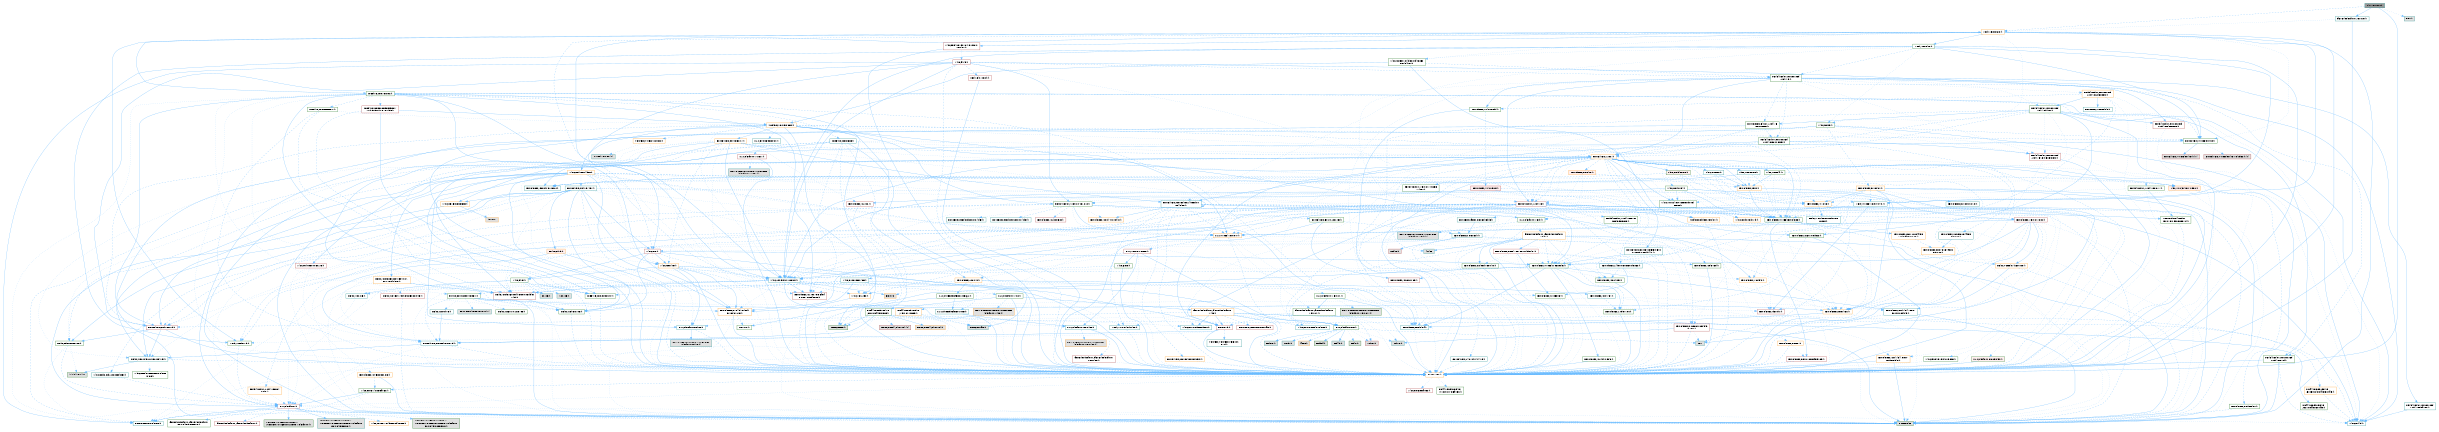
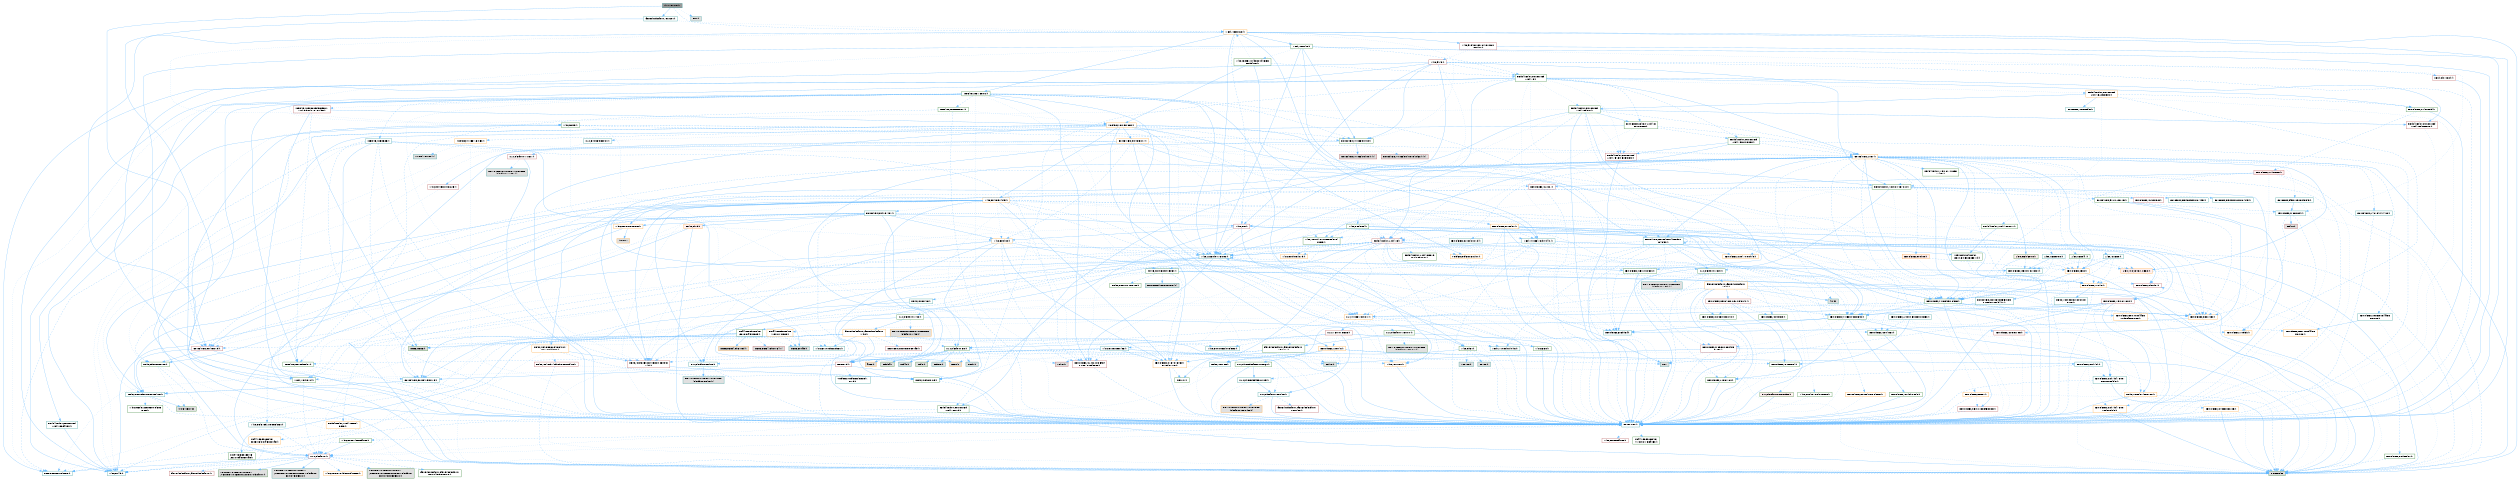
(1767, 265) -> (2027, 294)
(1435, 375) -> (1631, 425)
(375, 381) -> (1926, 422)
